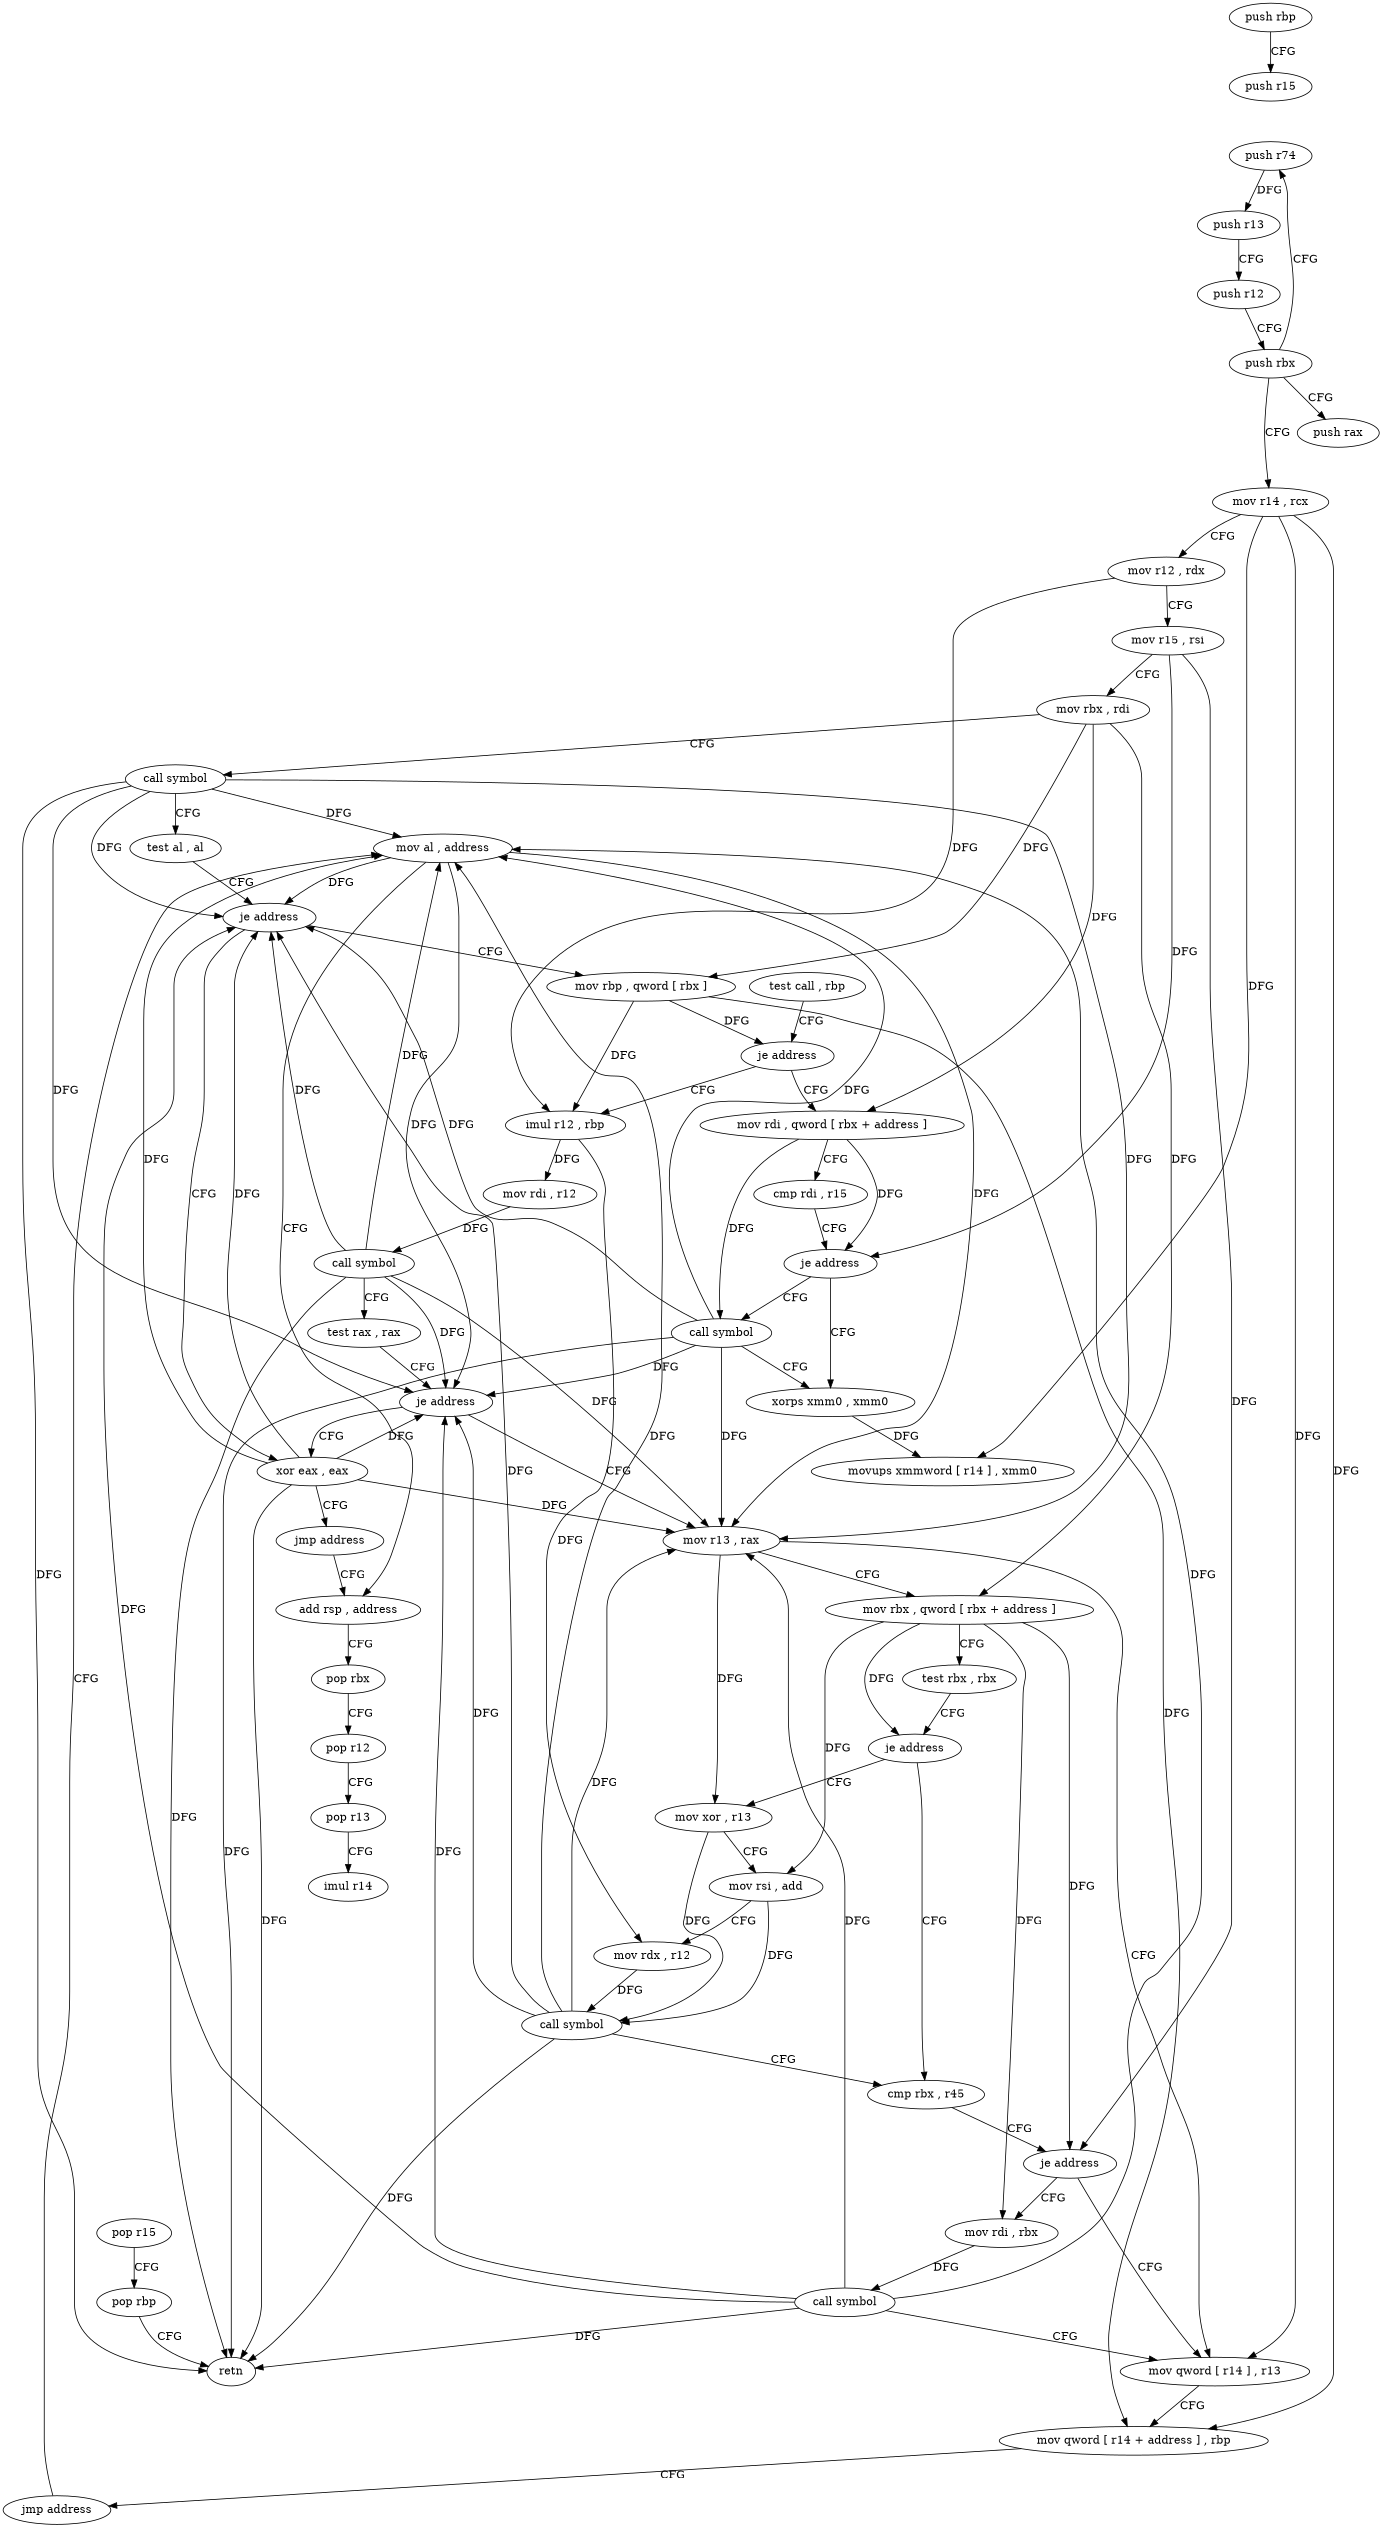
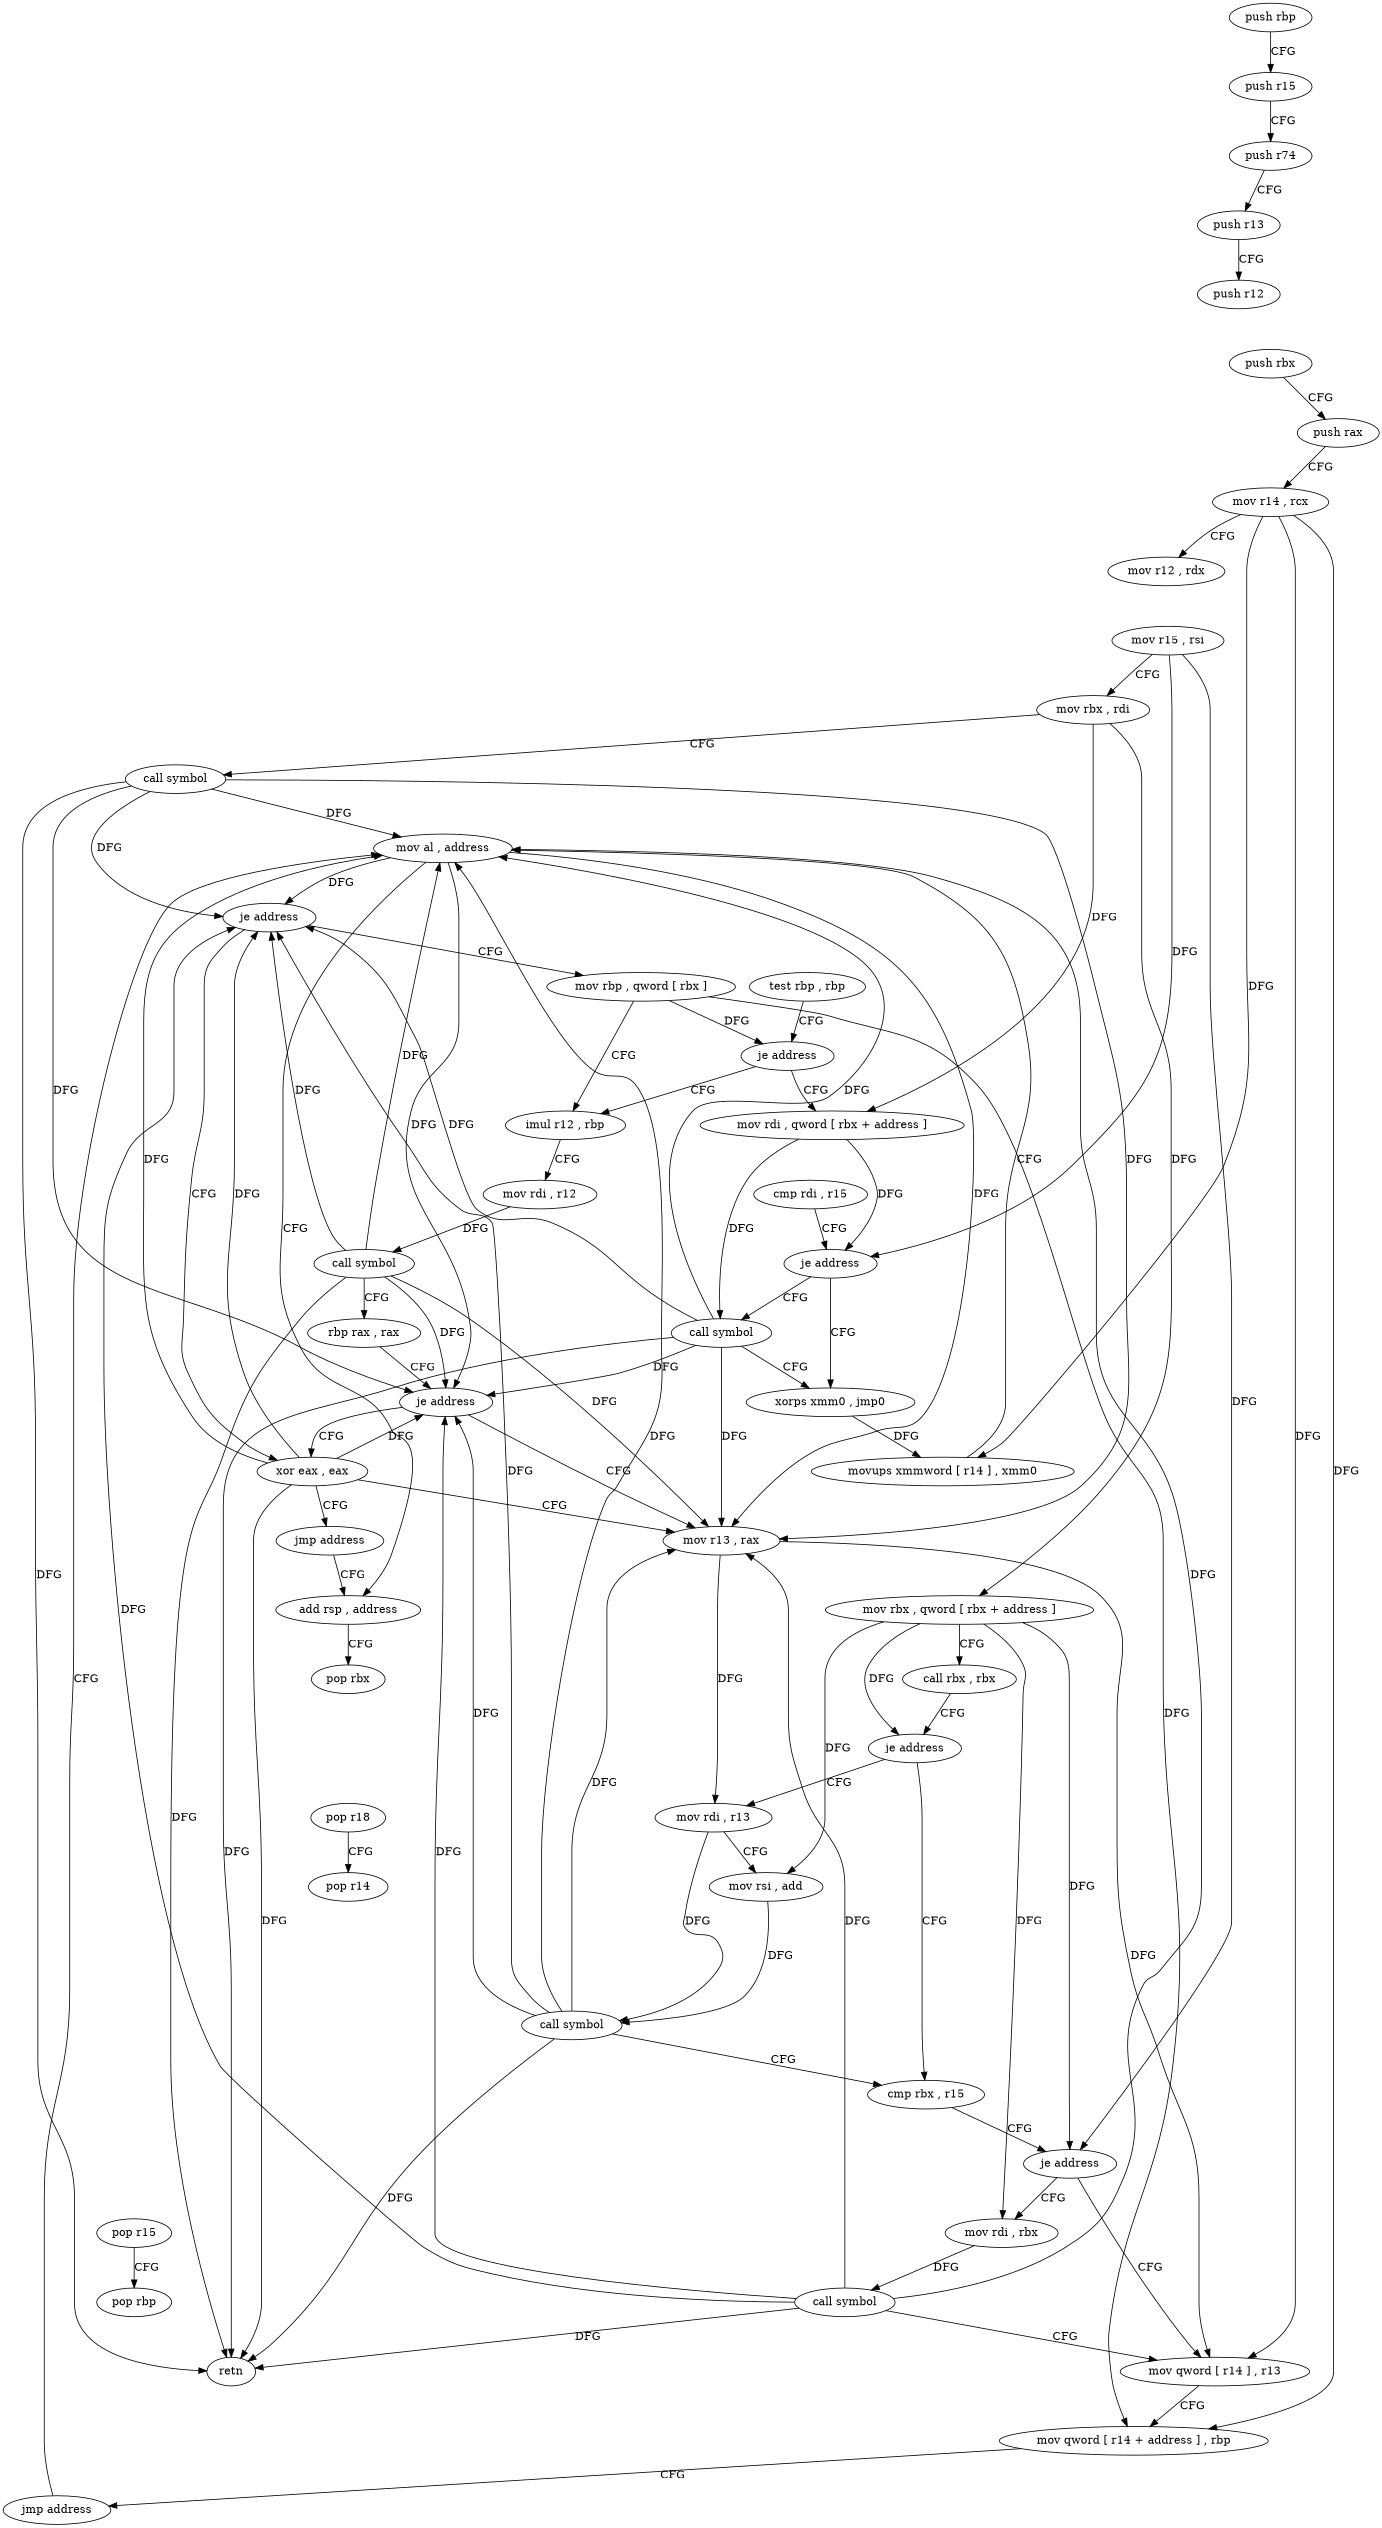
(1270, 191) -> (1270, 191)
(1292, 264) -> (1271, 117)
(1253, 325) -> none
(1265, 429) -> (1307, 465)
(1167, 602) -> none
(176, 848) -> none
(870, 910) -> none
(953, 926) -> none
none -> (1005, 959)
(807, 987) -> (807, 987)
(624, 1056) -> (624, 1056)
(823, 1156) -> none
(568, 1160) -> (568, 1160)
(364, 1333) -> (364, 1333)
(831, 1402) -> (831, 1402)
(555, 1506) -> (555, 1506)
(832, 1573) -> none
(959, 1679) -> (959, 1679)
(348, 1748) -> none
(348, 1818) -> (348, 1818)
(714, 1818) -> (714, 1818)
(348, 1887) -> (348, 1887)
(652, 1956) -> none
(1144, 1956) -> (1144, 1956)
(926, 2095) -> (926, 2095)
(164, 2348) -> none
